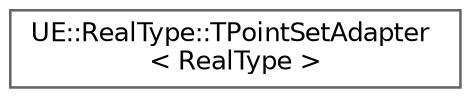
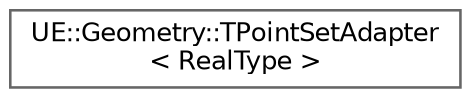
(235, 49) -> (235, 49)
